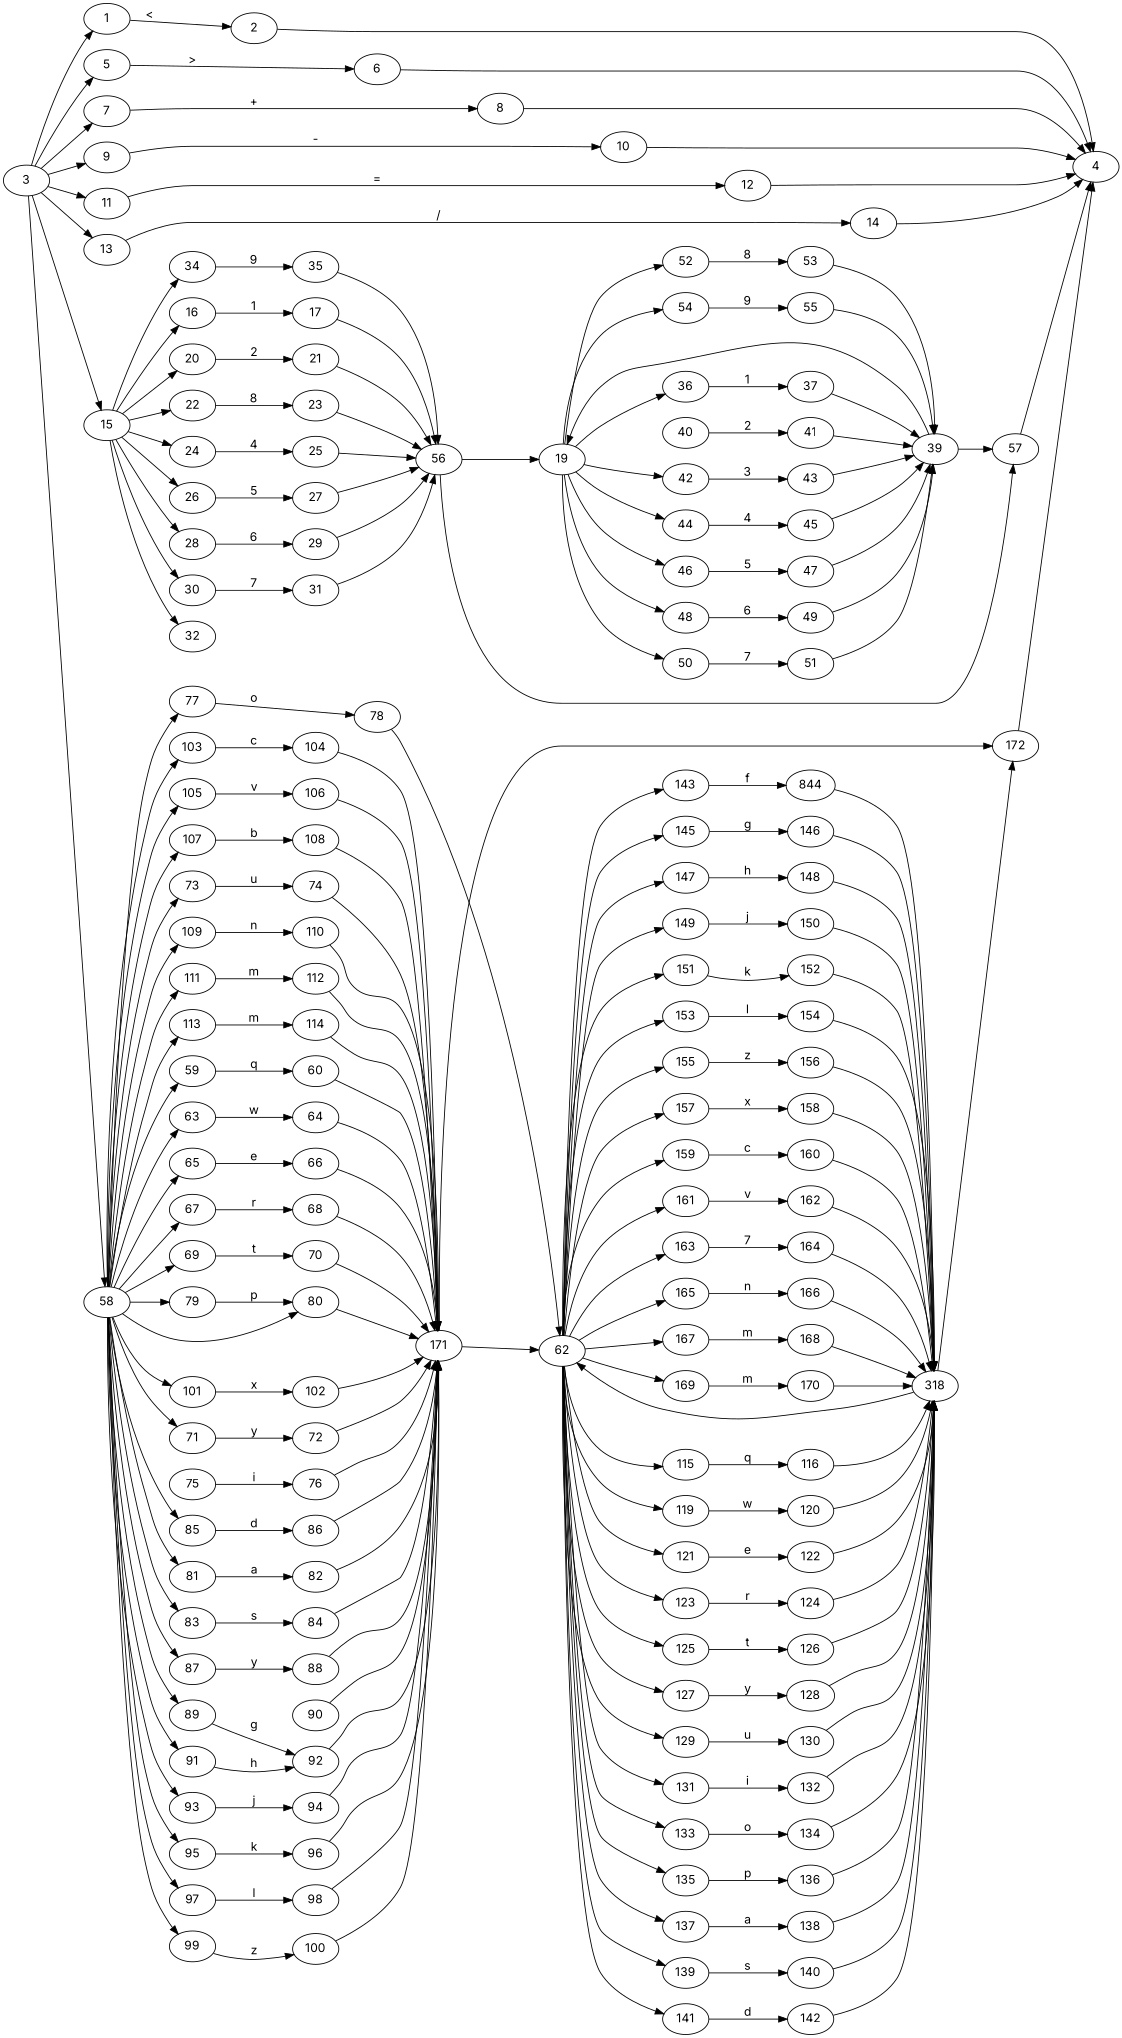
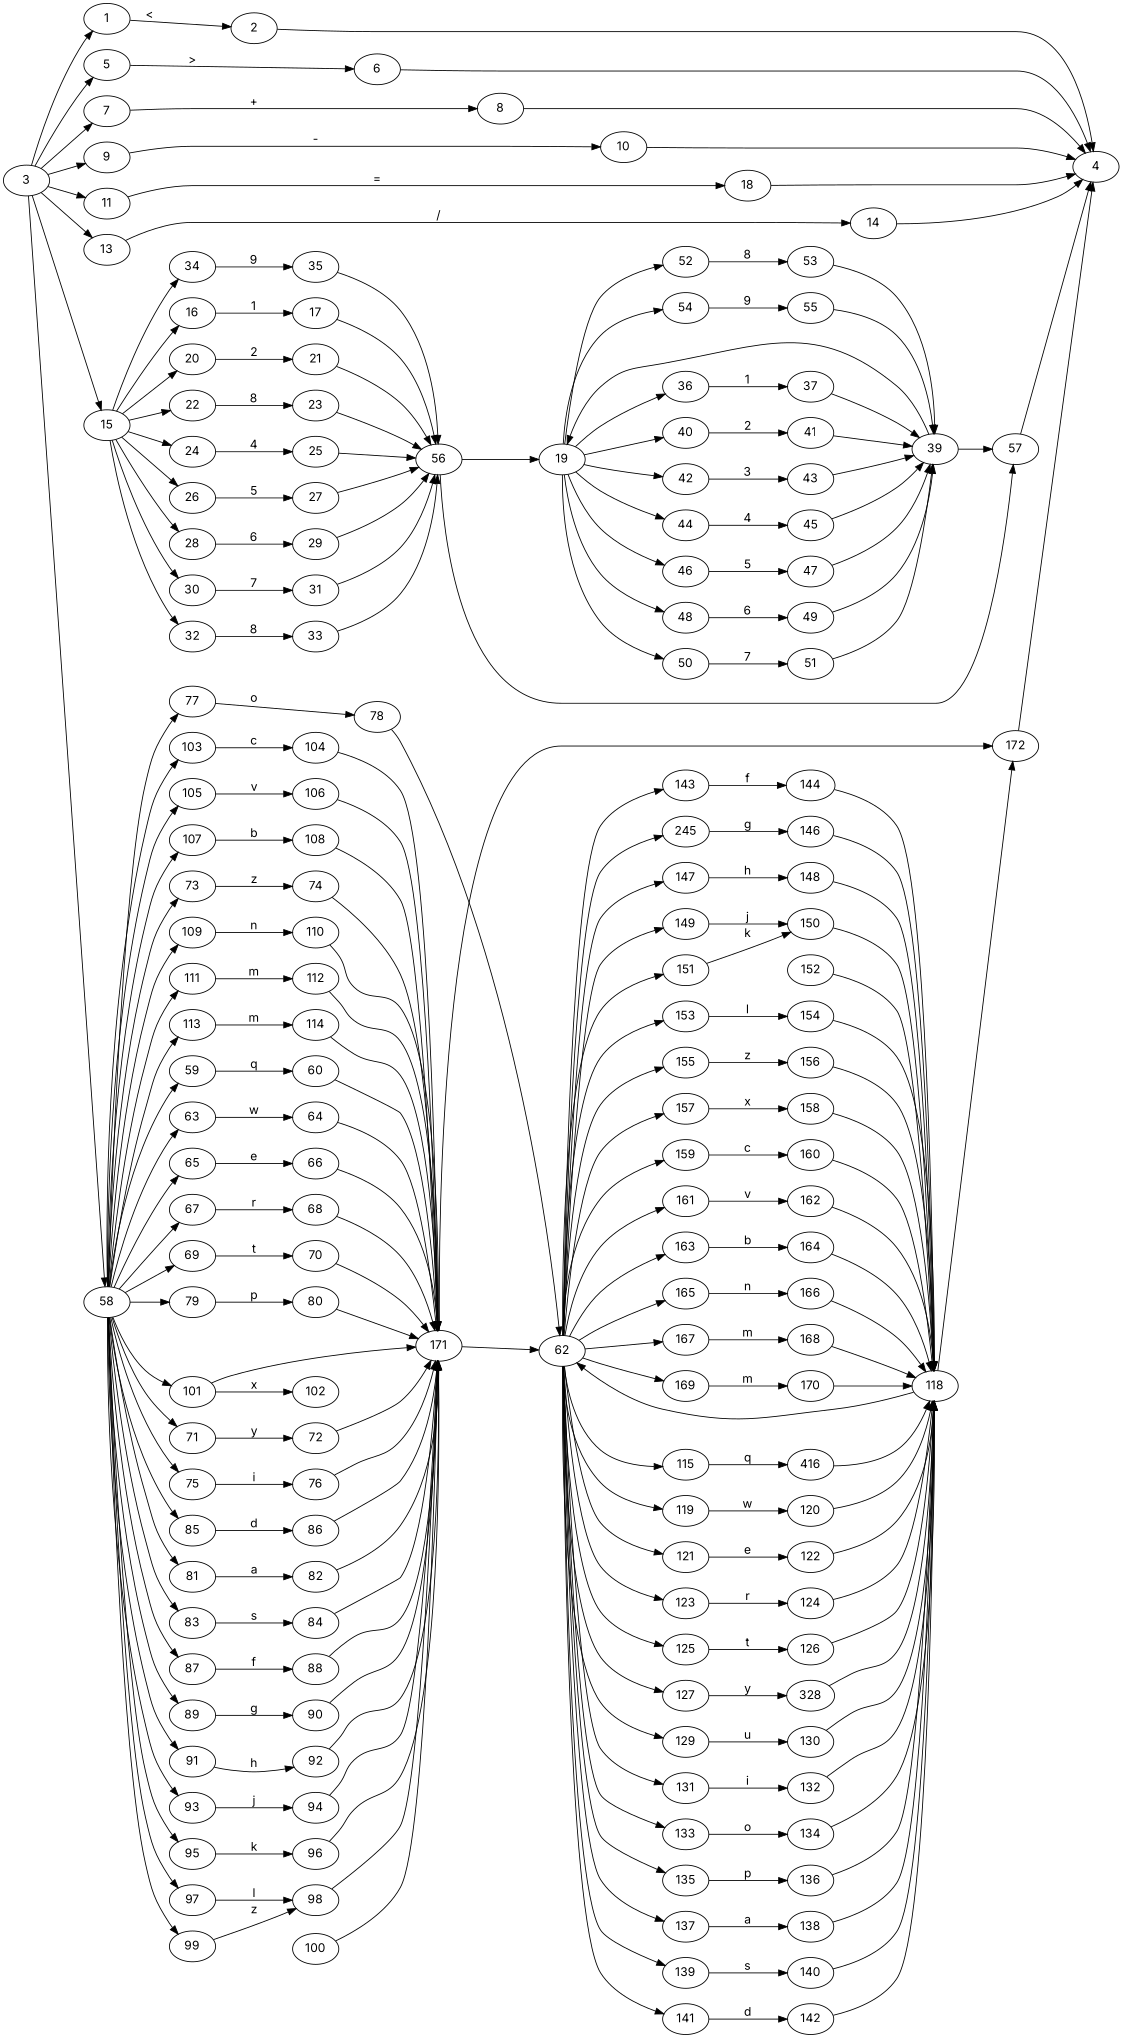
(748, 186) -> (748, 186)
none -> (620, 447)
none -> (316, 637)
(811, 785) -> (811, 785)
(686, 832) -> (686, 832)
(254, 880) -> (254, 880)
(744, 980) -> (745, 950)
(748, 1241) -> (748, 1241)
(205, 1341) -> (134, 1395)
(378, 1379) -> (308, 1359)
(935, 1386) -> (935, 1386)
(811, 1465) -> (811, 1465)
(254, 1663) -> (254, 1663)
(811, 1696) -> (811, 1696)
(249, 1739) -> (250, 1715)
(249, 1959) -> (251, 1926)
